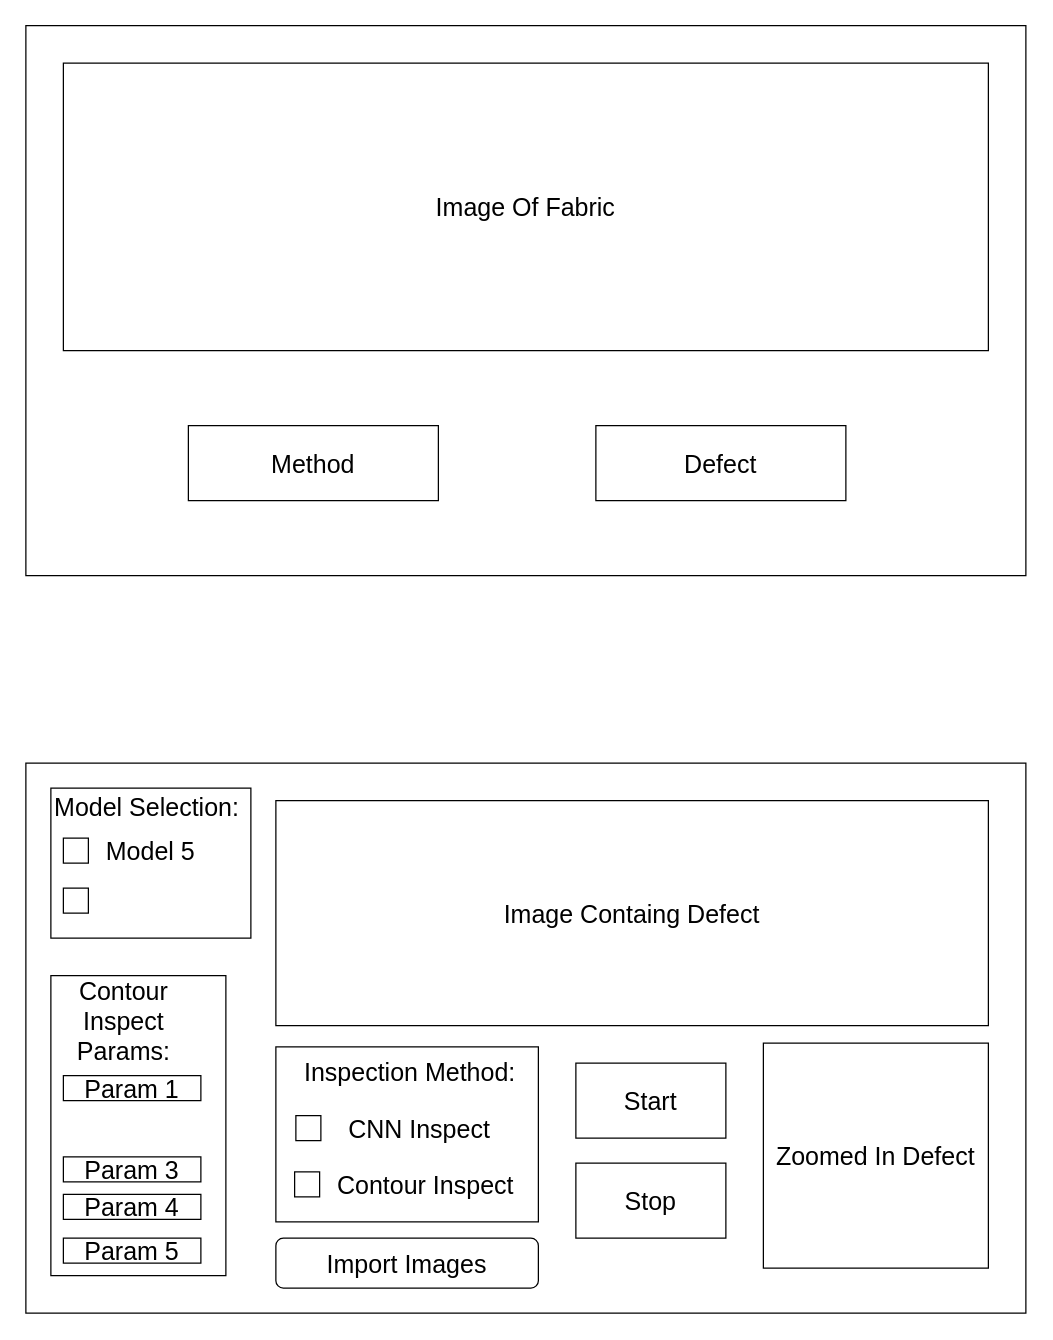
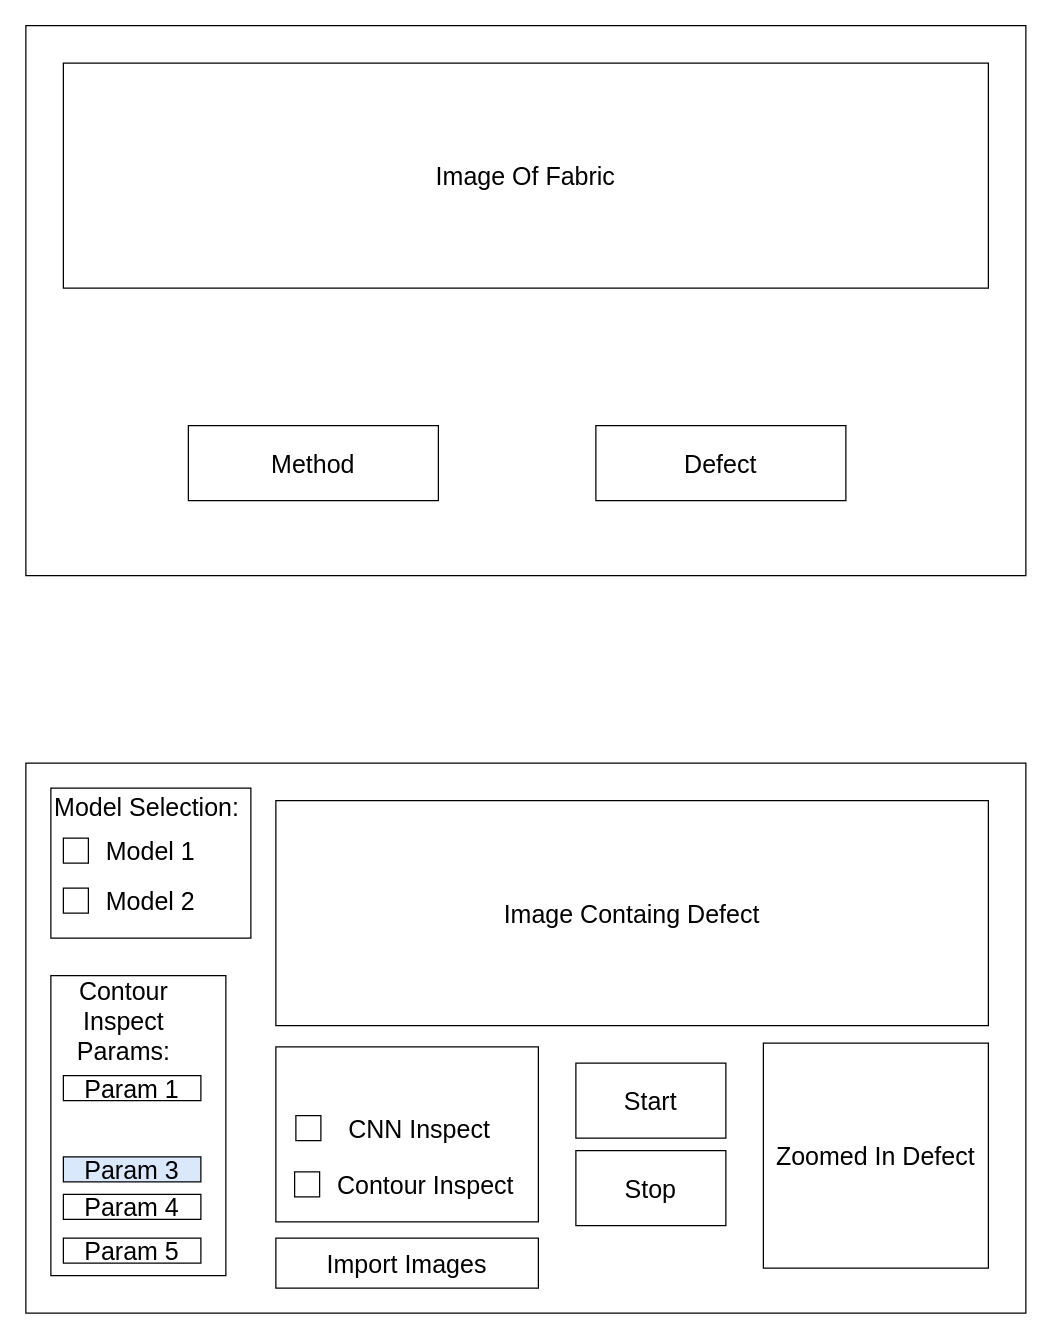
(526, 207) -> (526, 176)
(151, 851) -> (151, 851)
none -> (151, 901)
(410, 1072) -> none
(132, 1169) -> (132, 1169)
(651, 1201) -> (651, 1188)
(407, 1263) -> (407, 1263)
